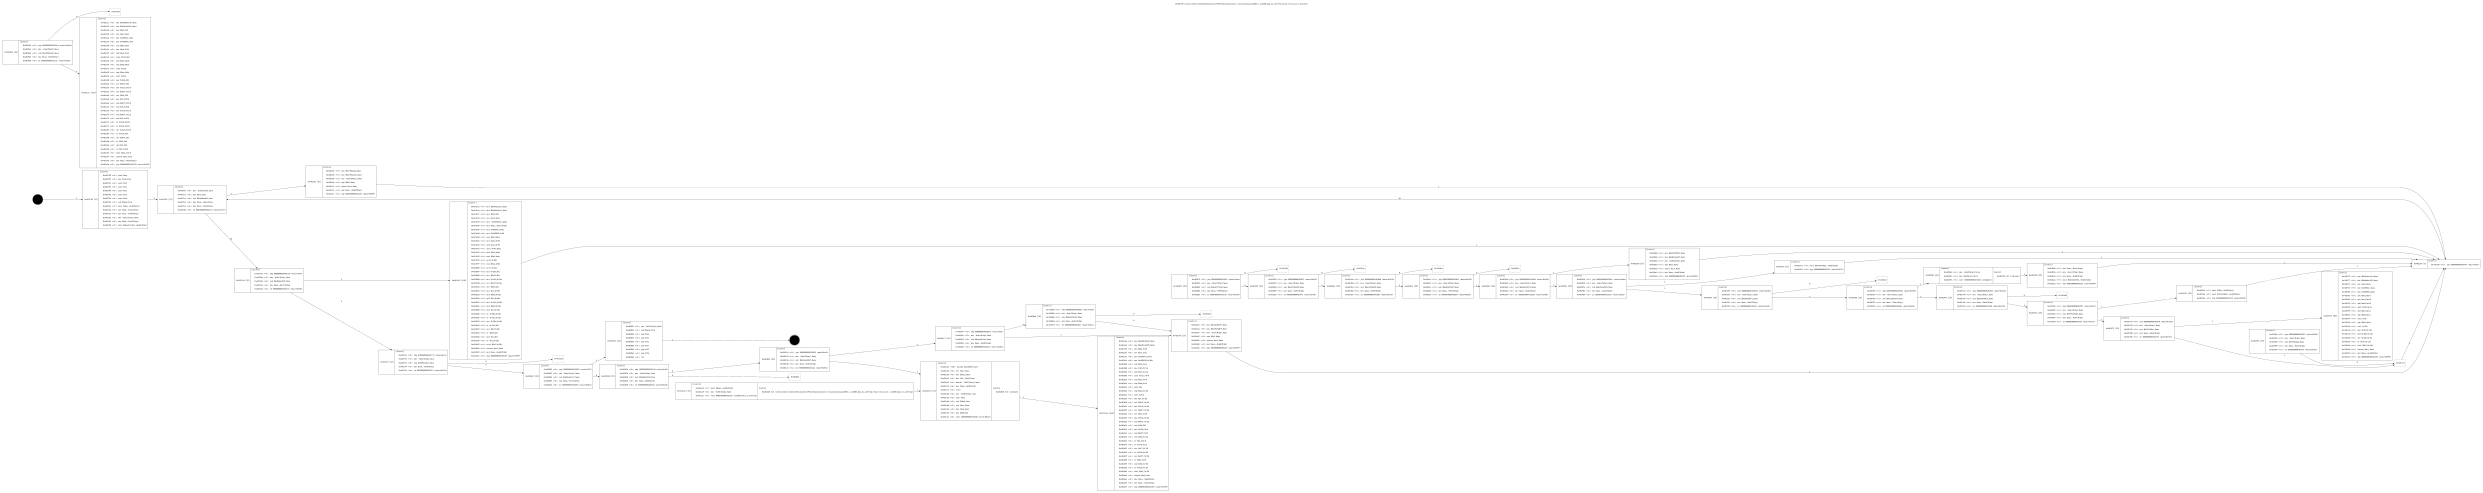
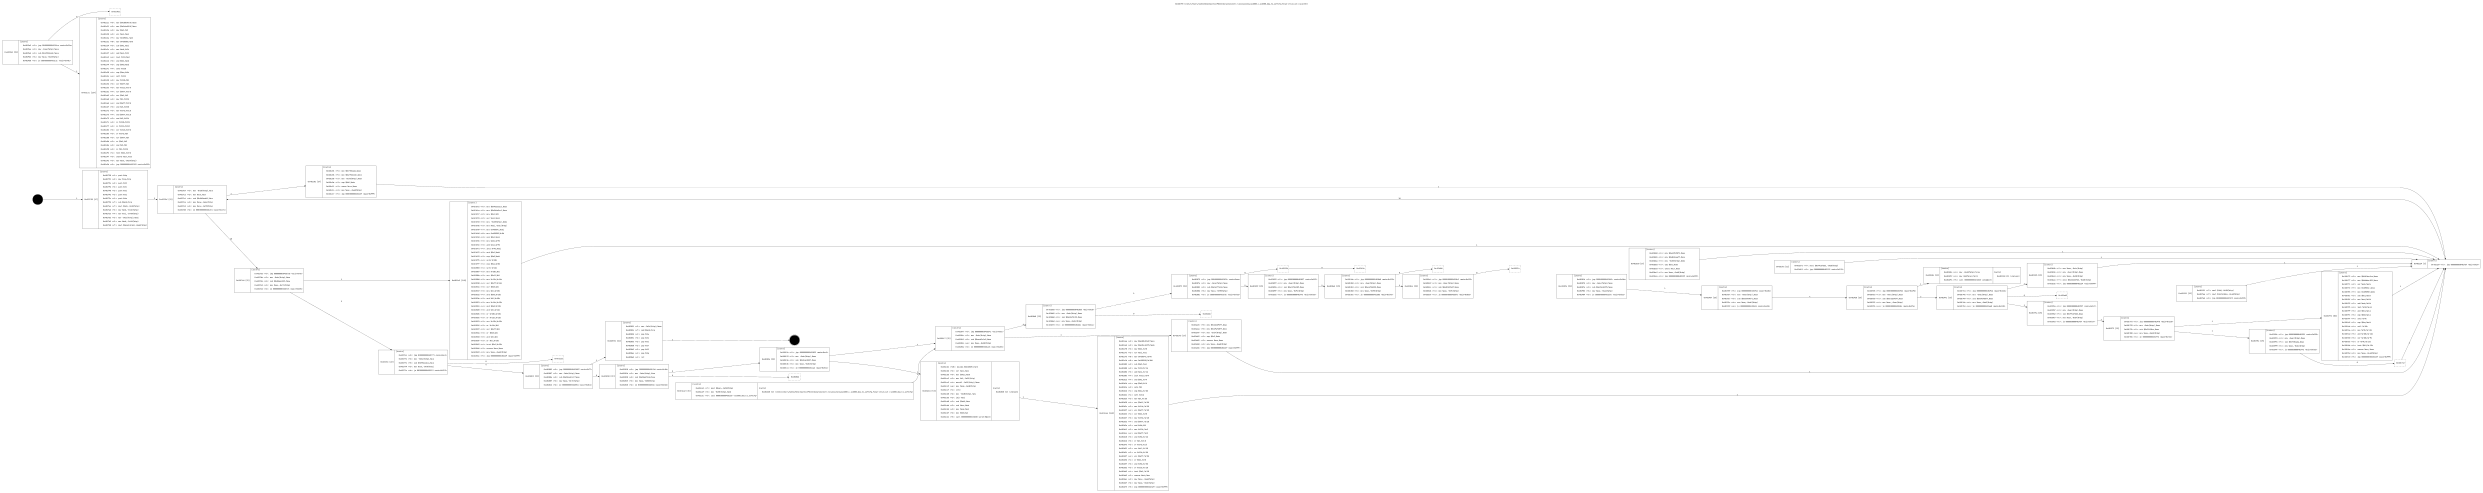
(1336, 271) -> (1321, 269)
(2023, 275) -> (2017, 287)
(1882, 280) -> none
none -> (2415, 282)
(1700, 283) -> none
(1515, 286) -> none
(2136, 303) -> none
(1133, 326) -> (1133, 301)
(2282, 362) -> (2211, 335)
(917, 391) -> (919, 364)
none -> (1854, 396)
